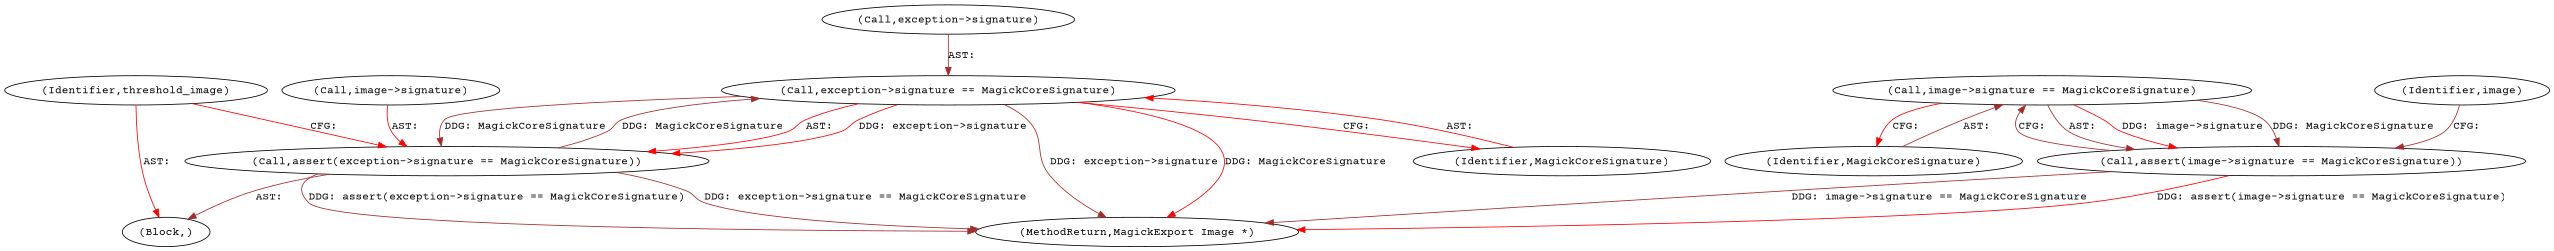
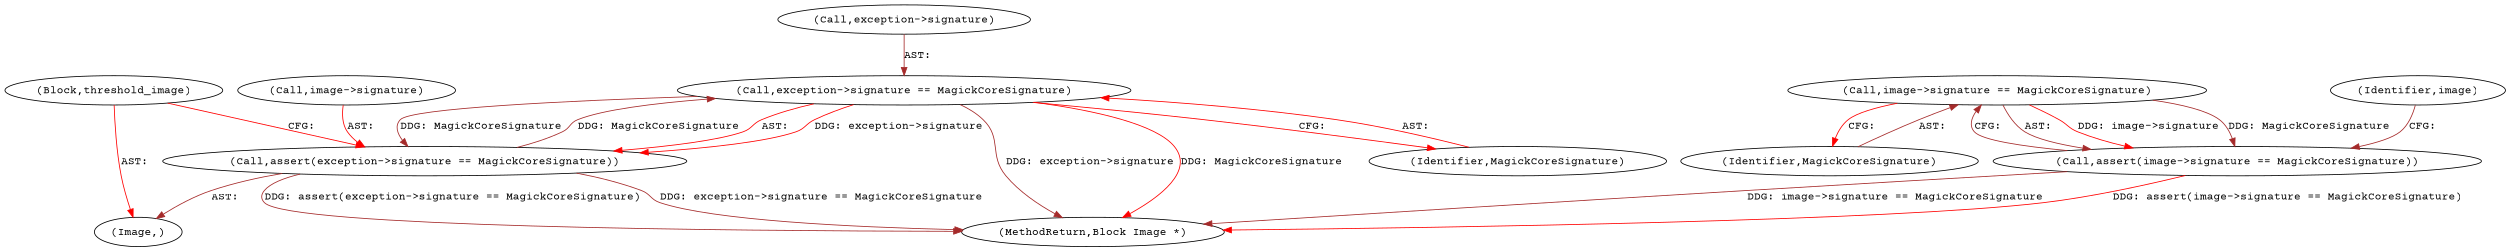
(136, 90) -> (114, 90)
(166, 232) -> (138, 232)
(1137, 232) -> (1093, 232)
